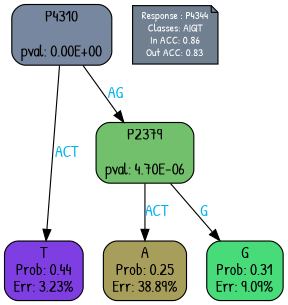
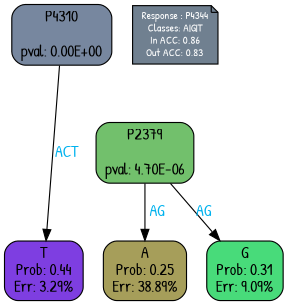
(100, 89) -> none
(157, 212) -> (157, 212)
(204, 212) -> (204, 212)
(44, 271) -> (44, 271)
